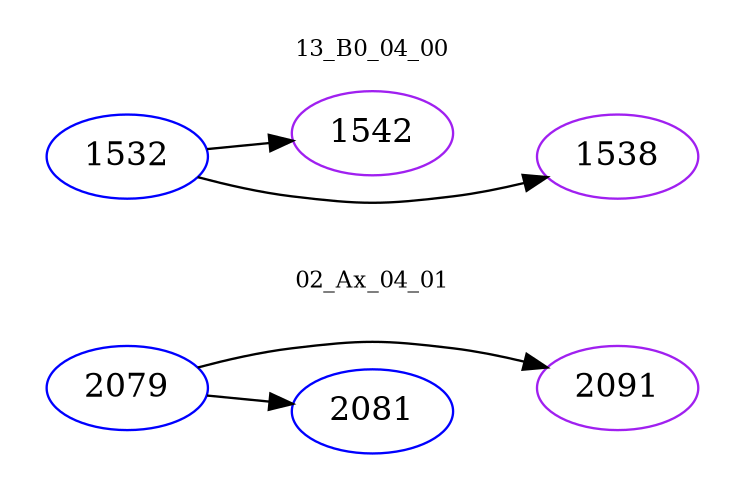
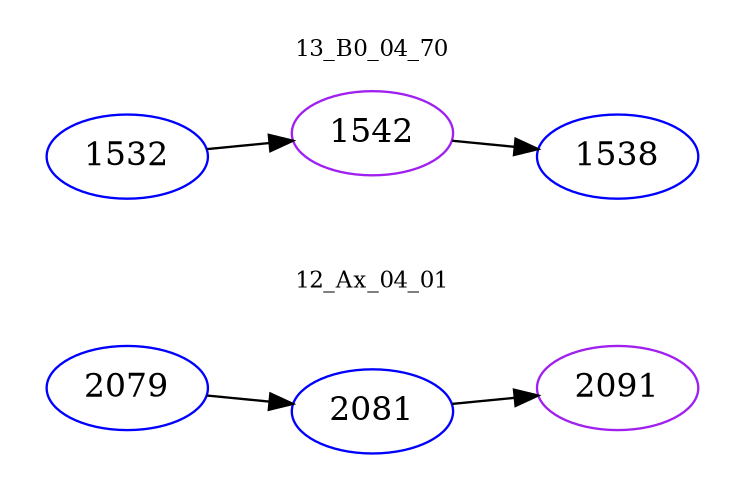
(372, 50) -> (372, 50)
(618, 157) -> (618, 157)
(360, 203) -> (483, 144)
(372, 282) -> (372, 282)
(360, 342) -> (483, 401)
